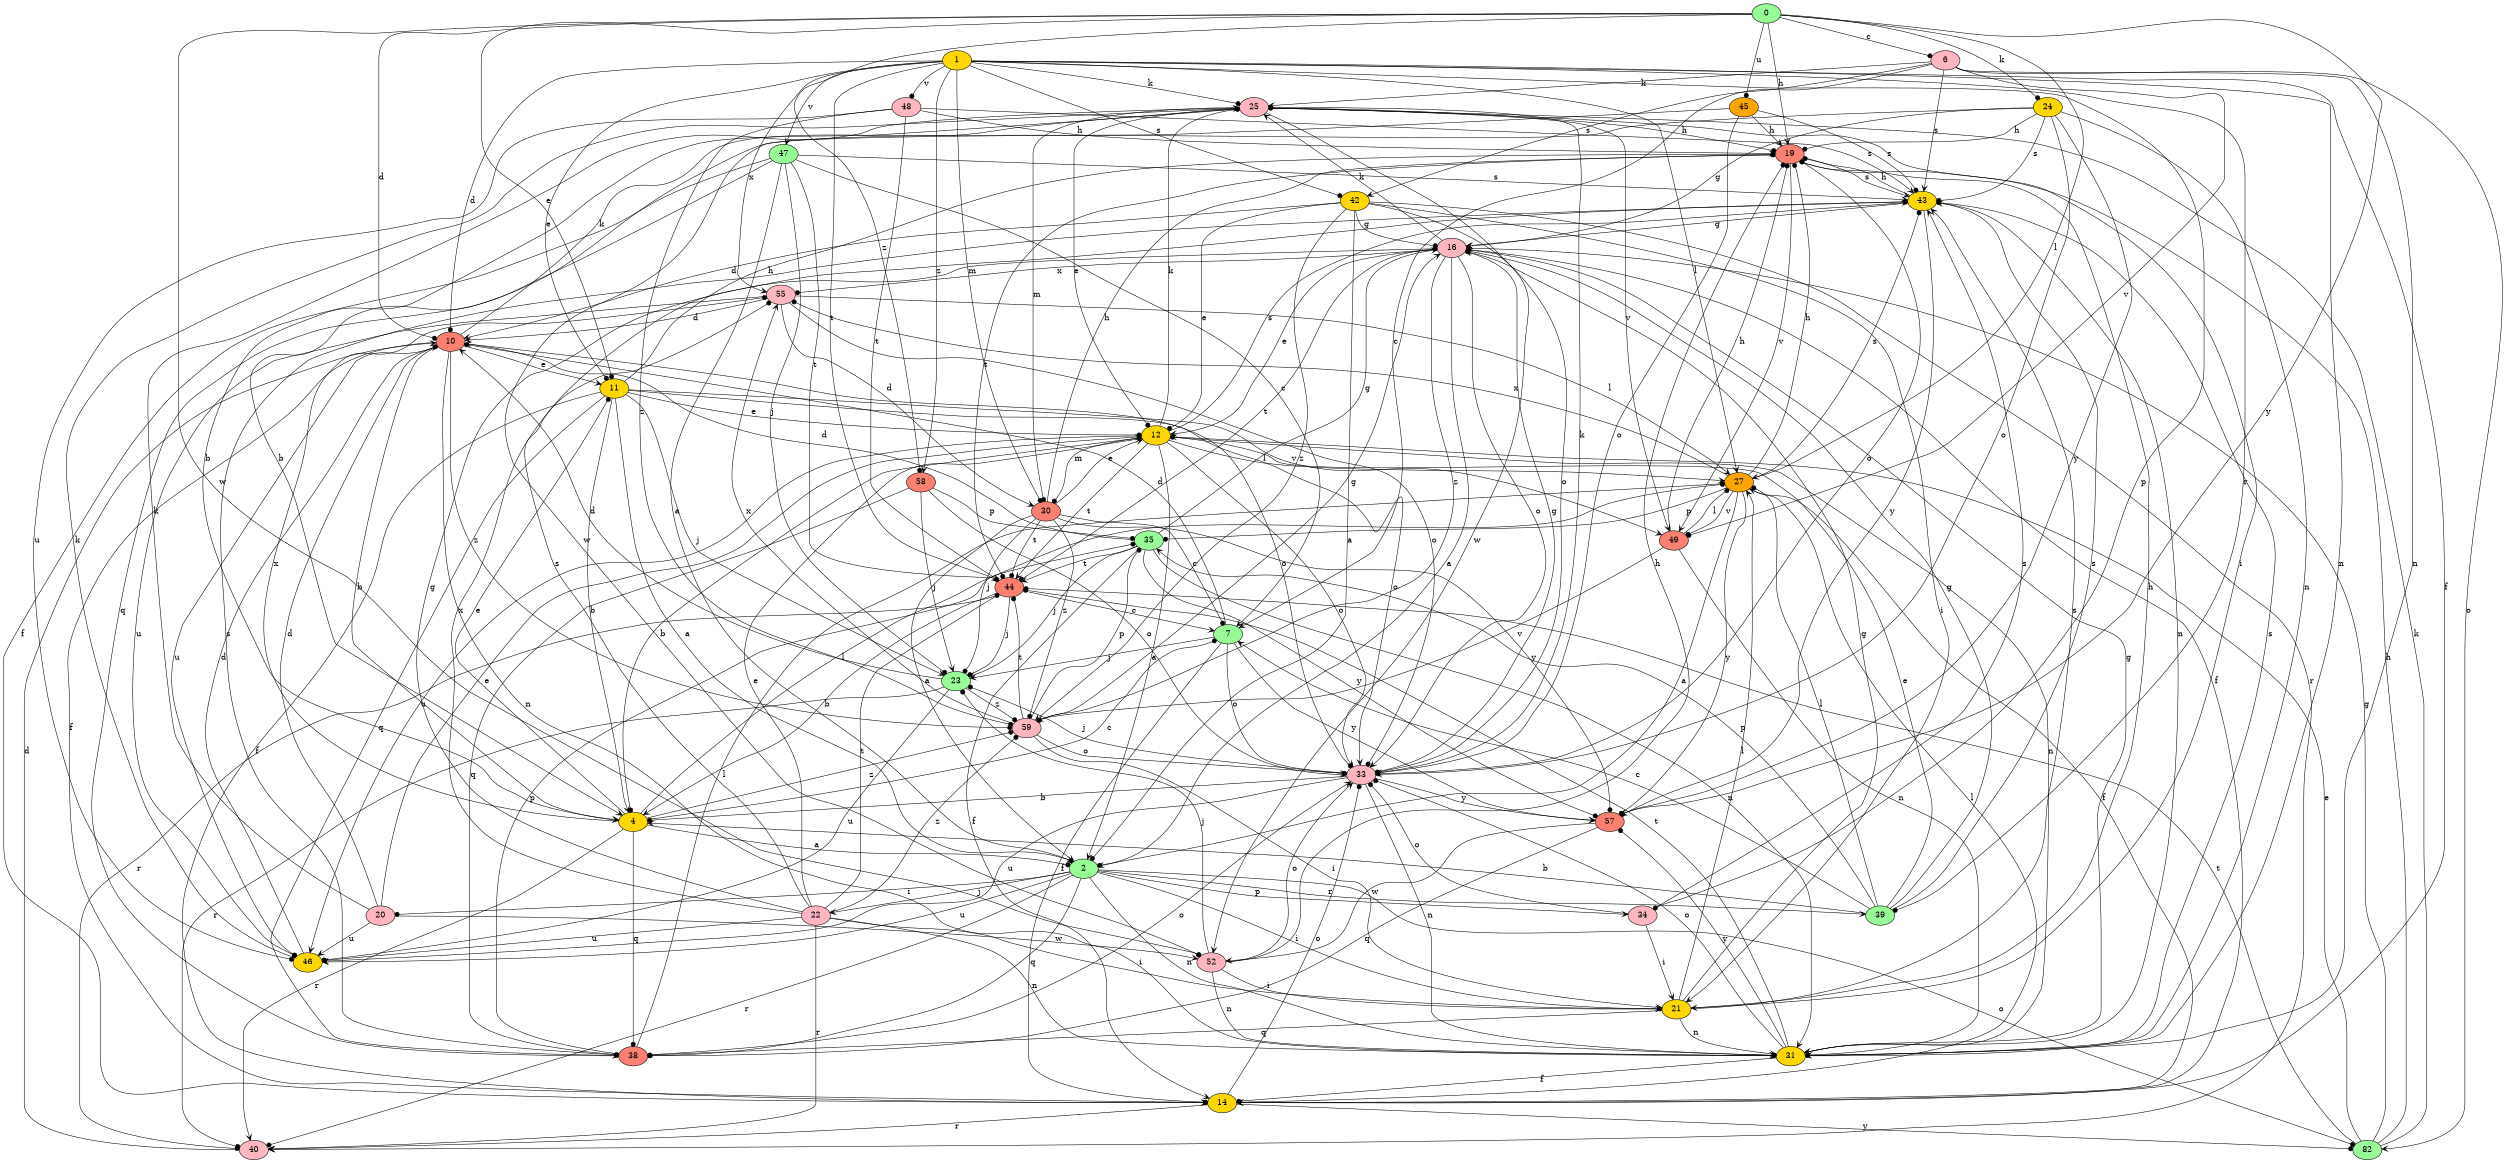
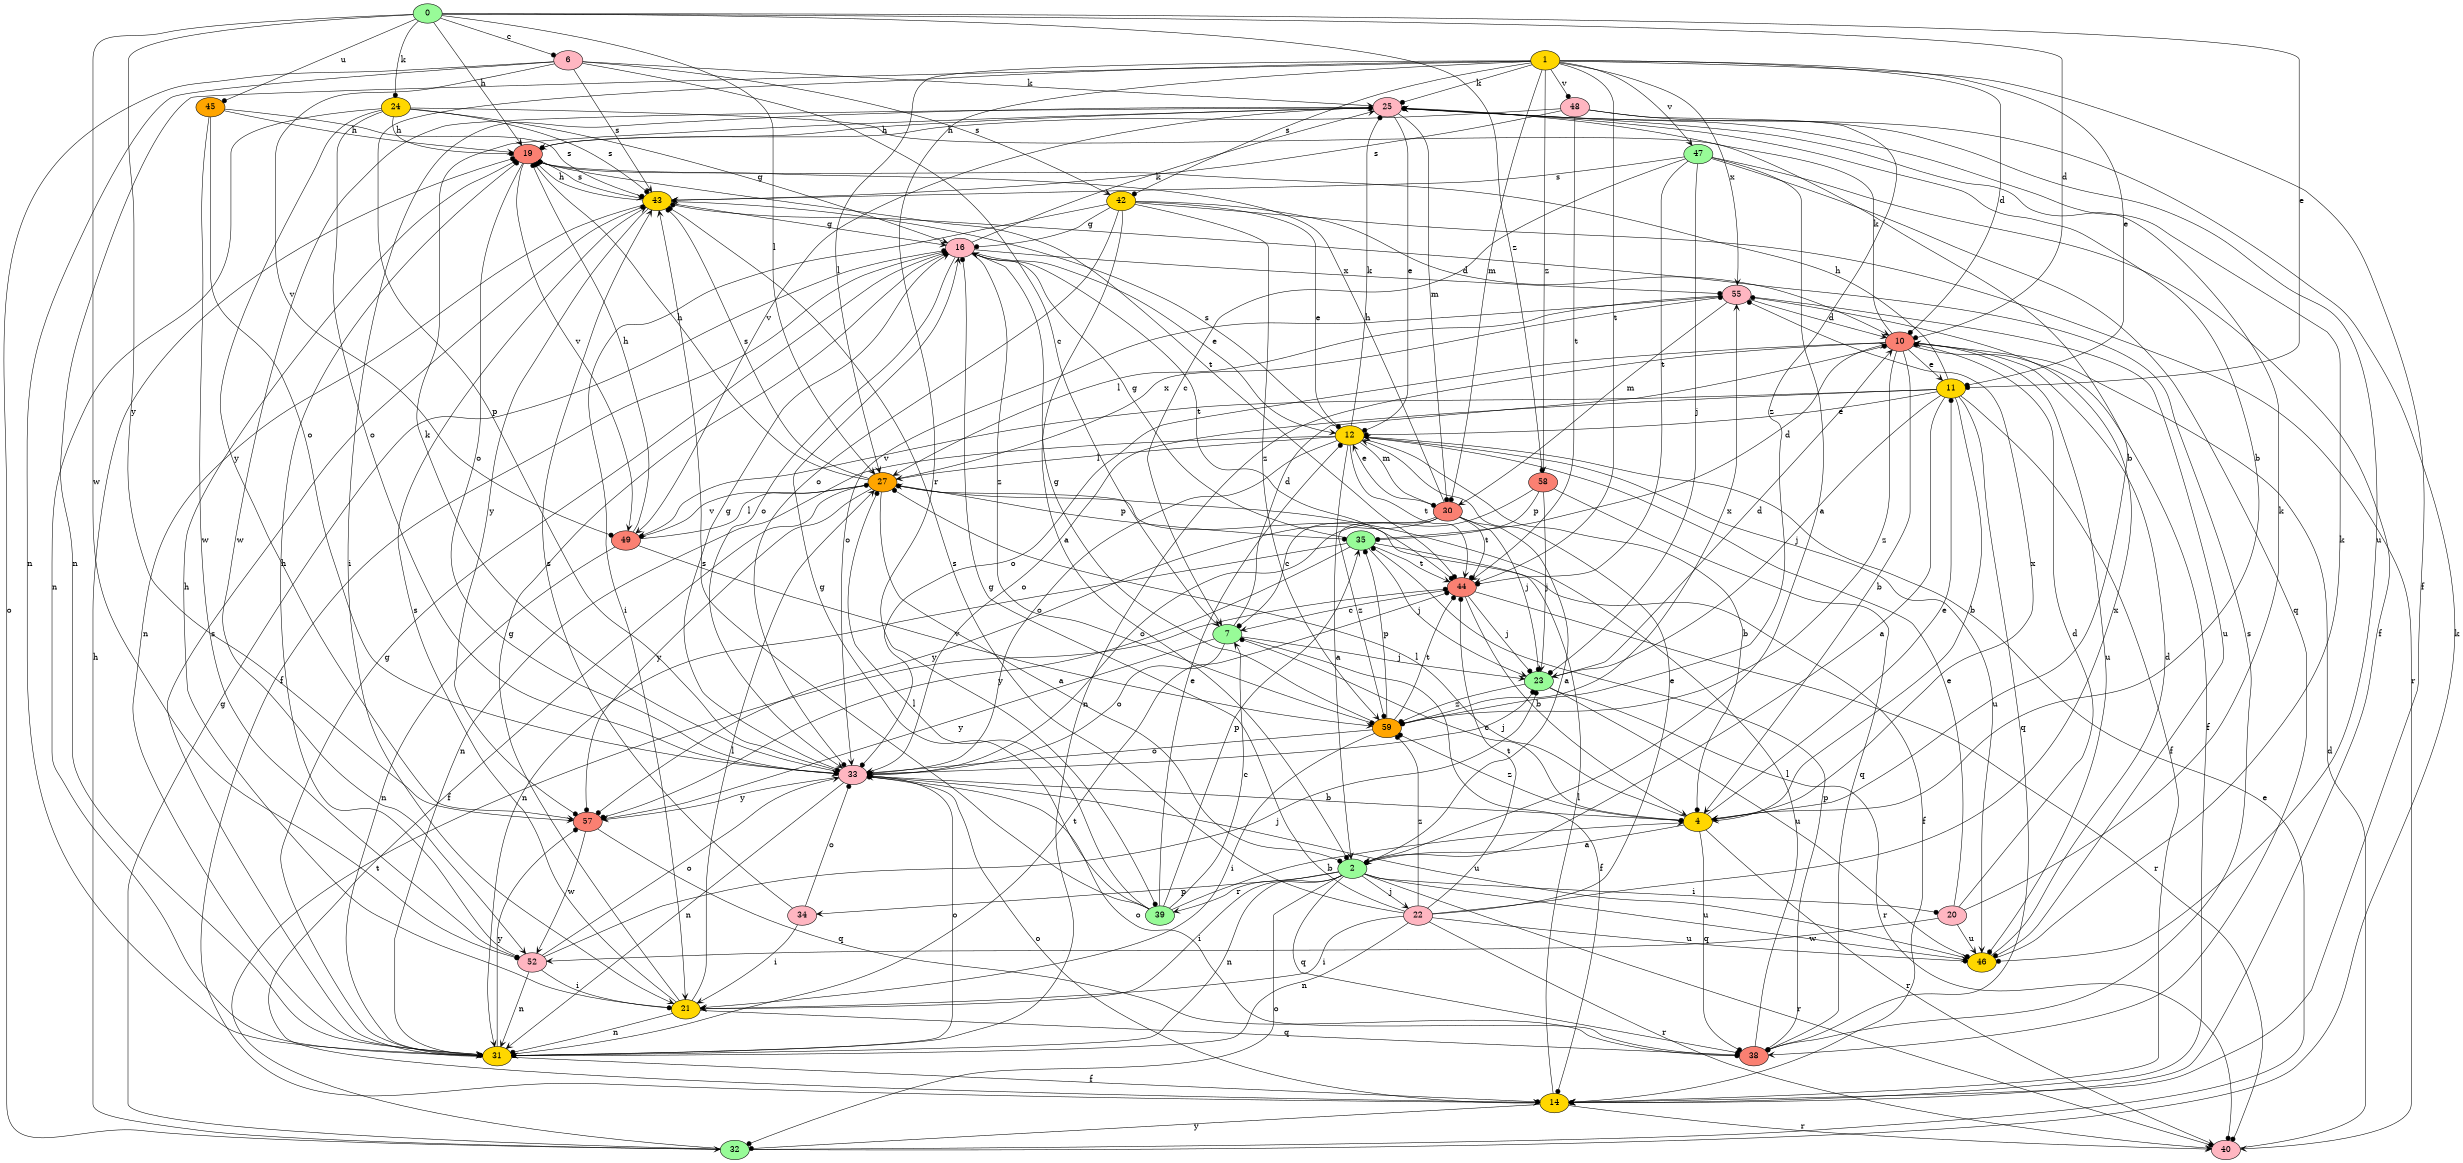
(2087, 107) -> (537, 101)
(889, 389) -> (1630, 389)
(1216, 420) -> (1134, 345)
(1394, 621) -> none
(1027, 728) -> (1387, 728)
(1720, 1046) -> (594, 1034)
(2367, 1150) -> (735, 1150)
